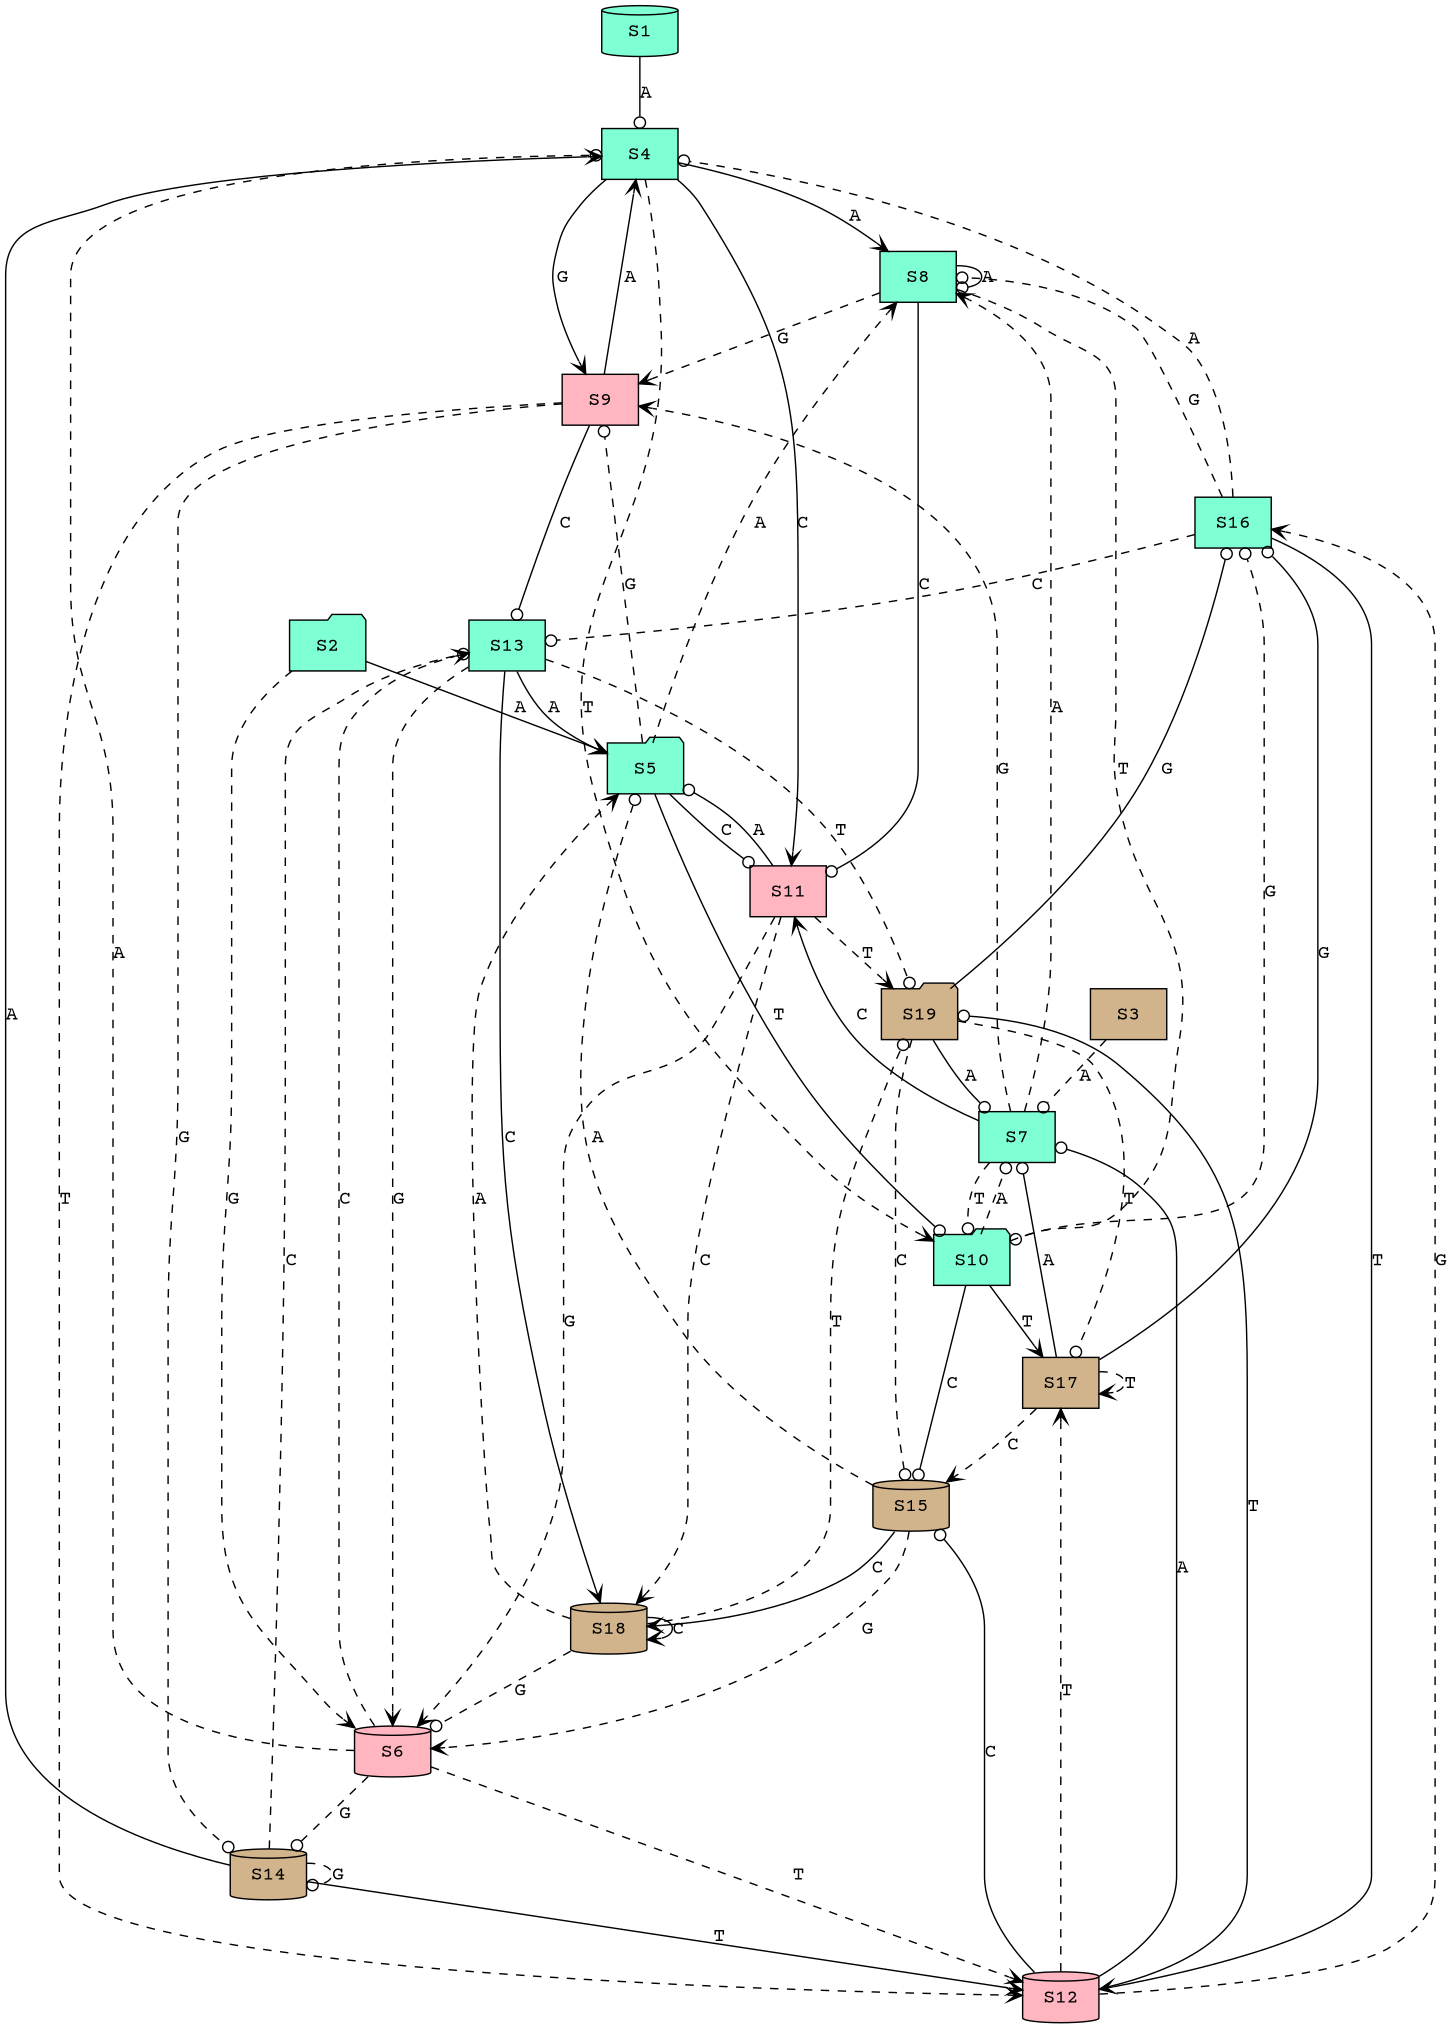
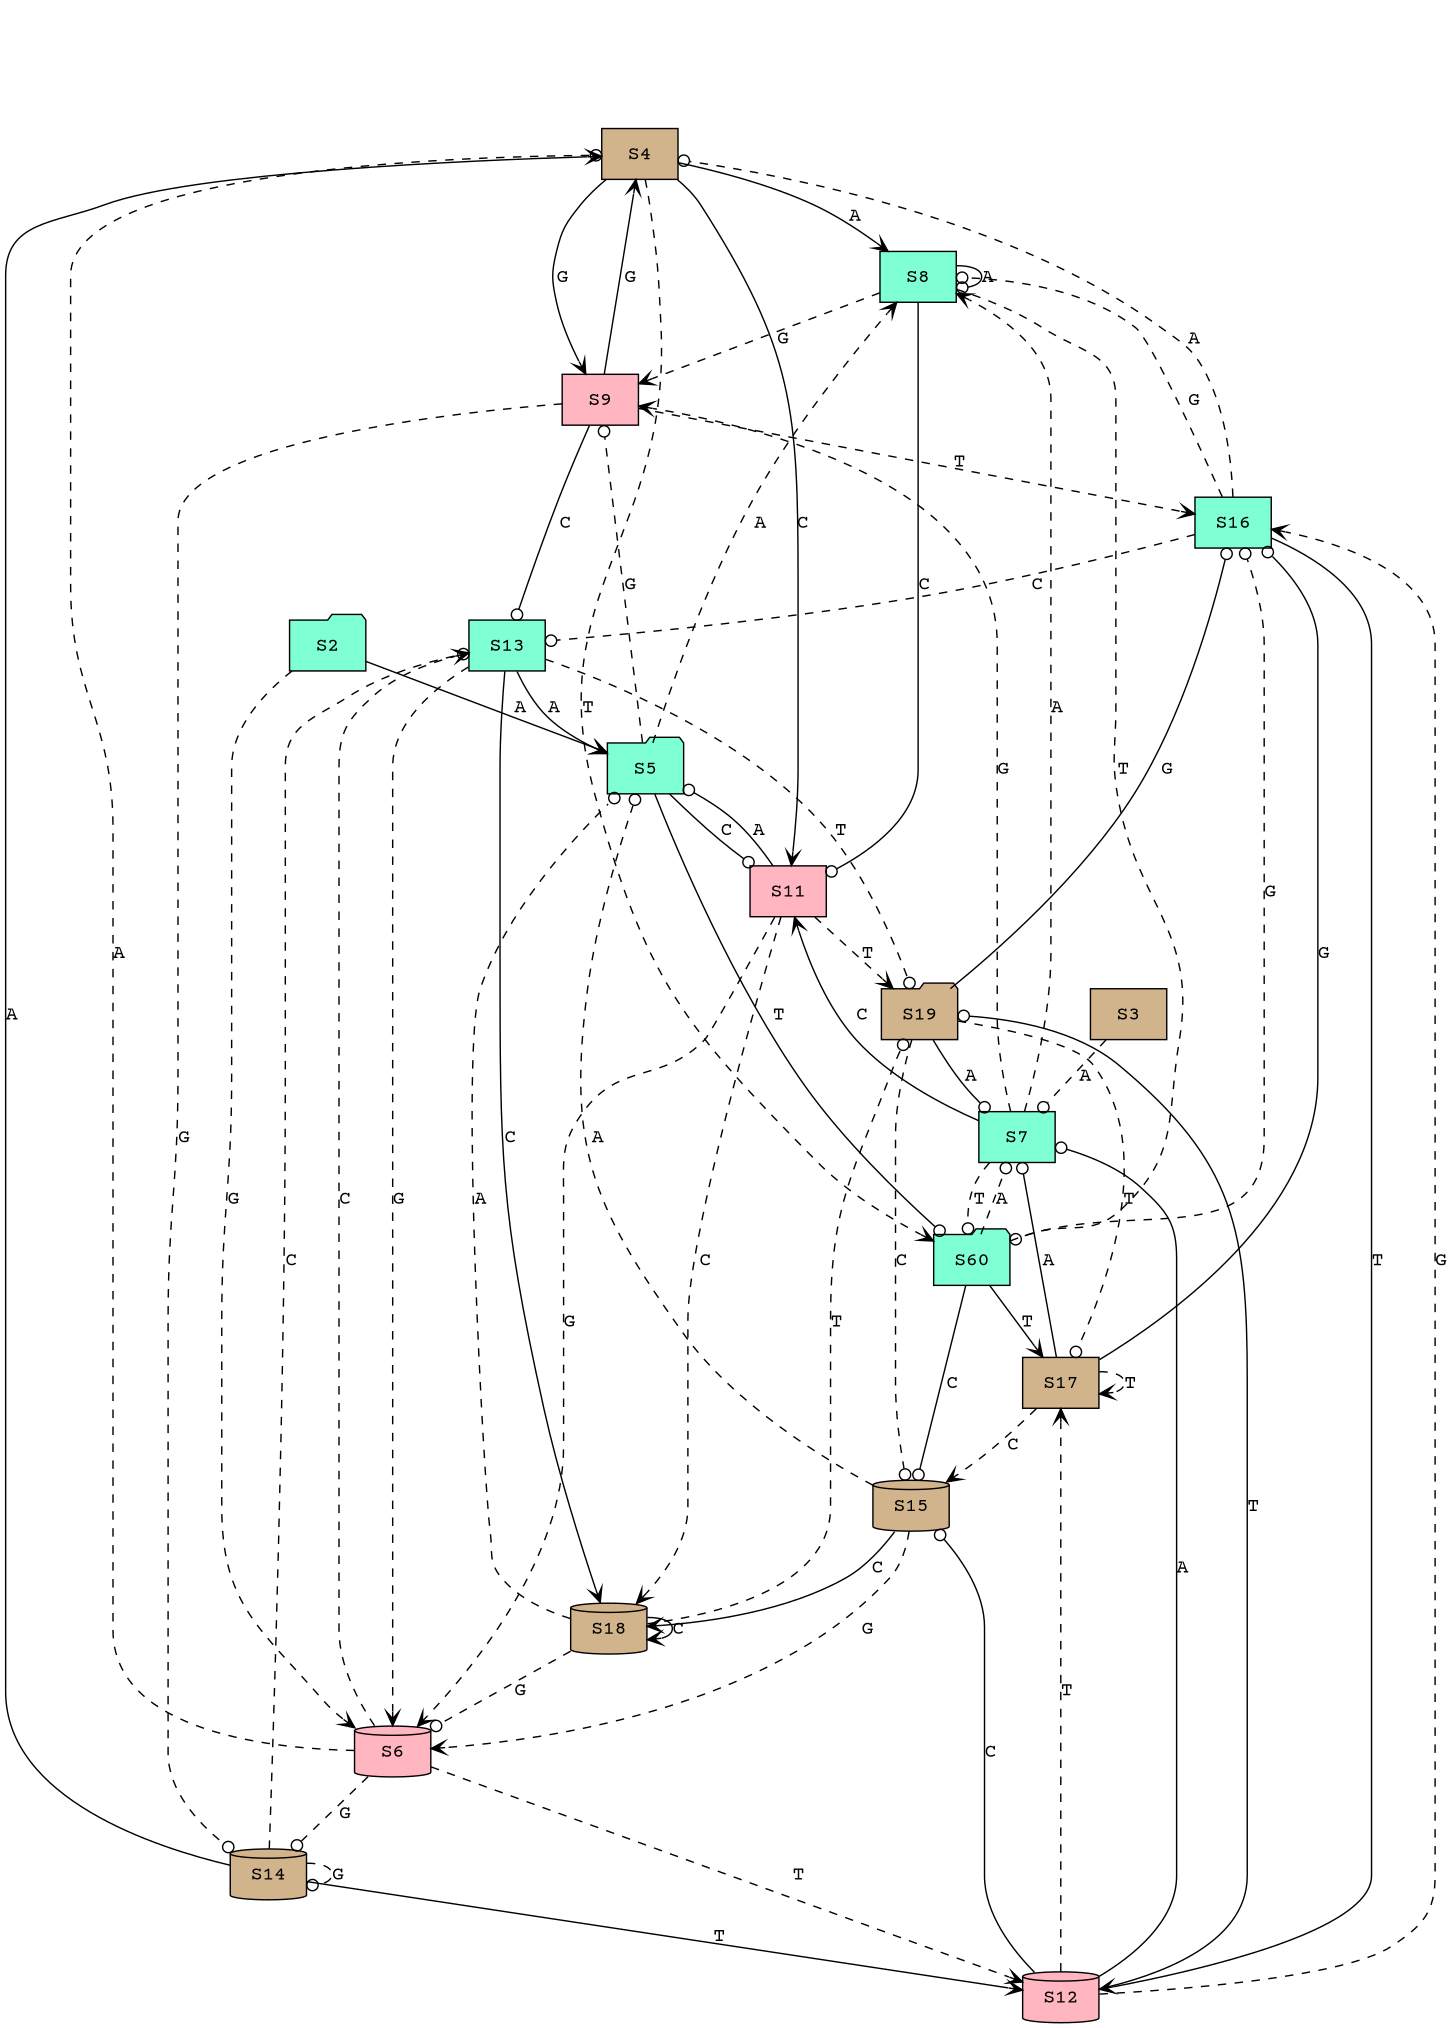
(640, 31) -> none
(640, 154) -> (640, 154)
(631, 277) -> (631, 277)
(474, 1212) -> (474, 1212)
(972, 1260) -> (972, 1260)
(59, 1448) -> (910, 460)
